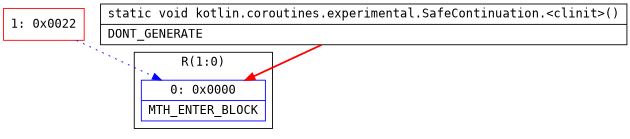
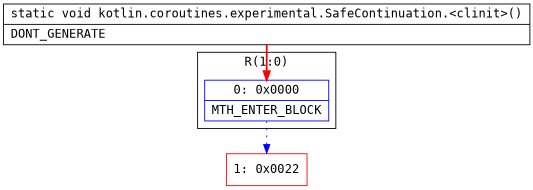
(115, 58) -> (267, 134)
